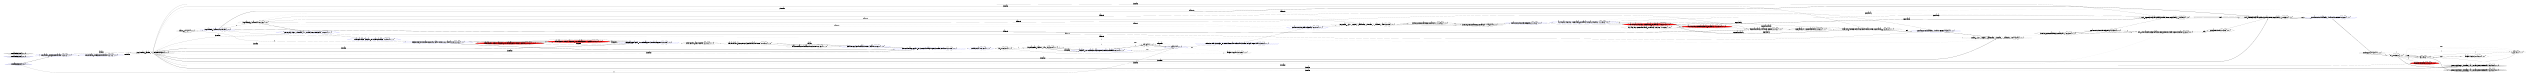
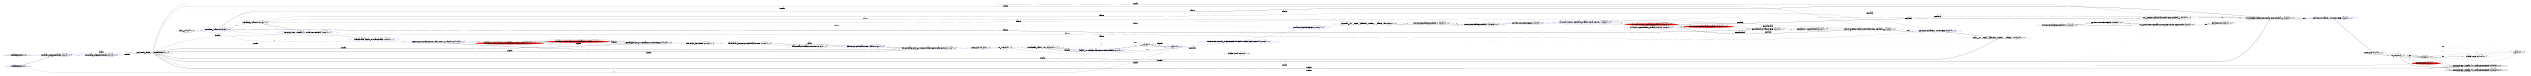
(1192, 48) -> (1192, 48)
(18, 57) -> none
